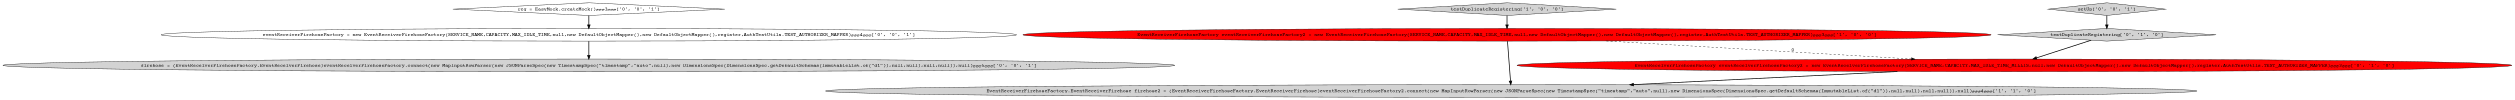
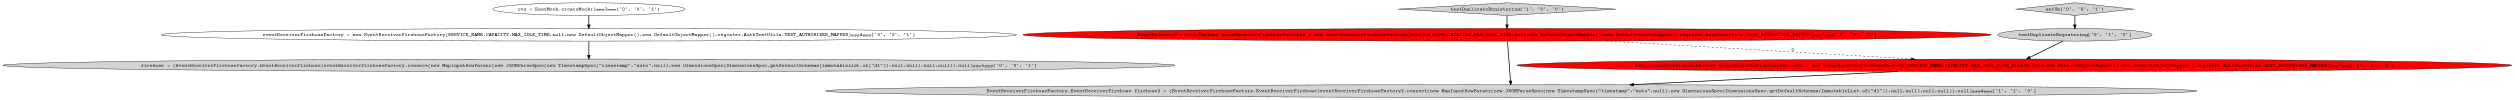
(589, 9) -> (589, 9)
(2107, 35) -> (2075, 35)
